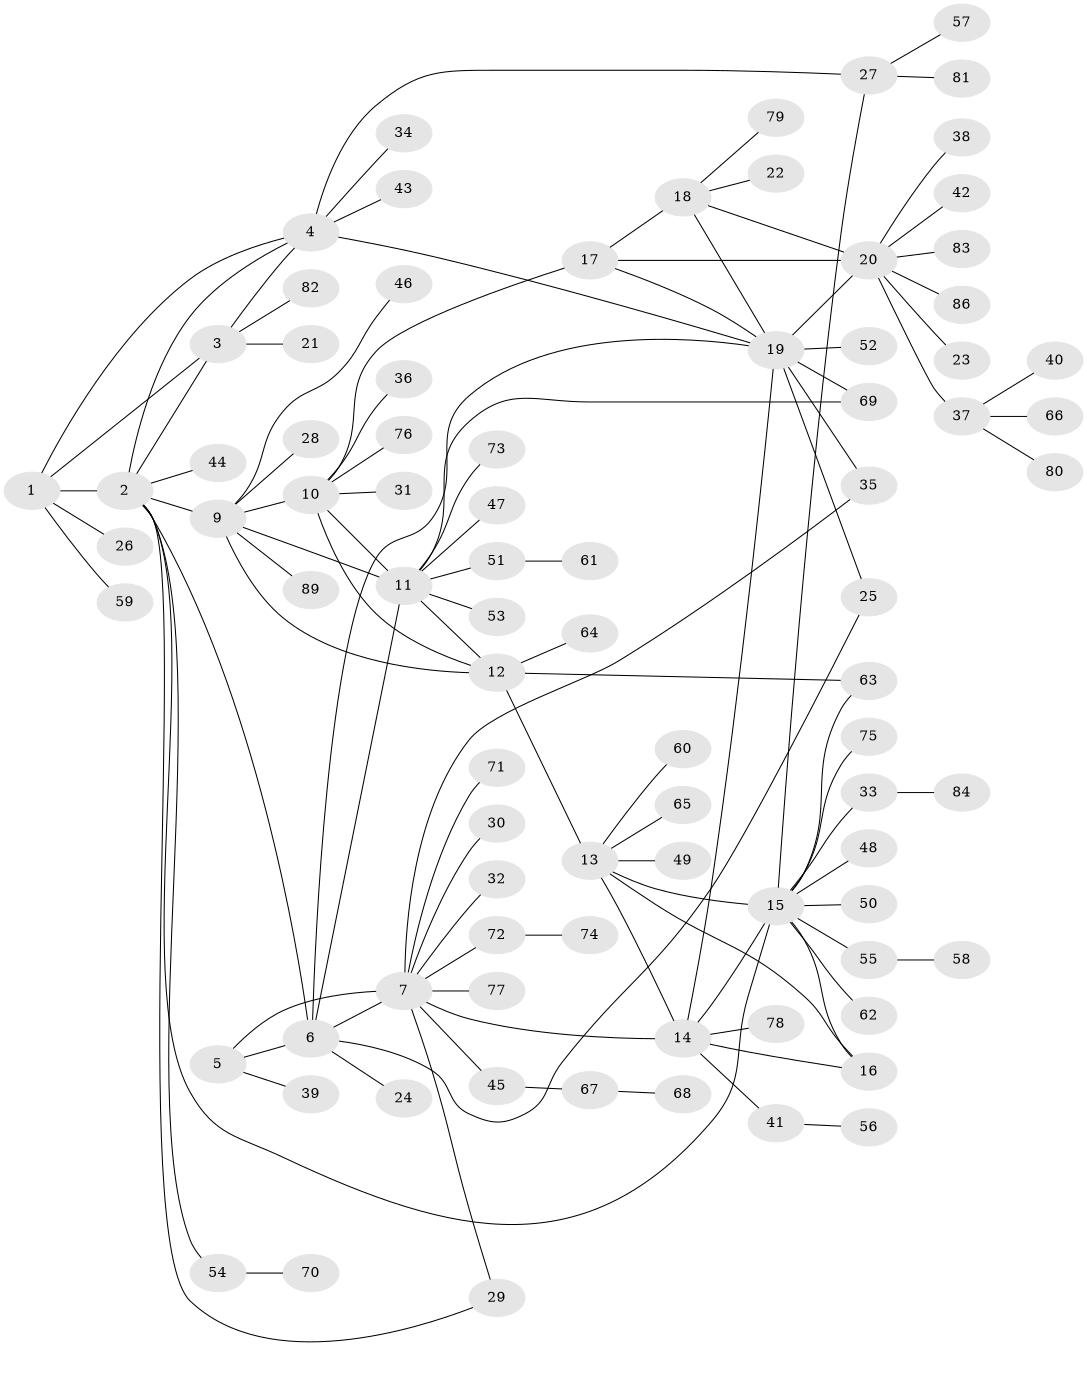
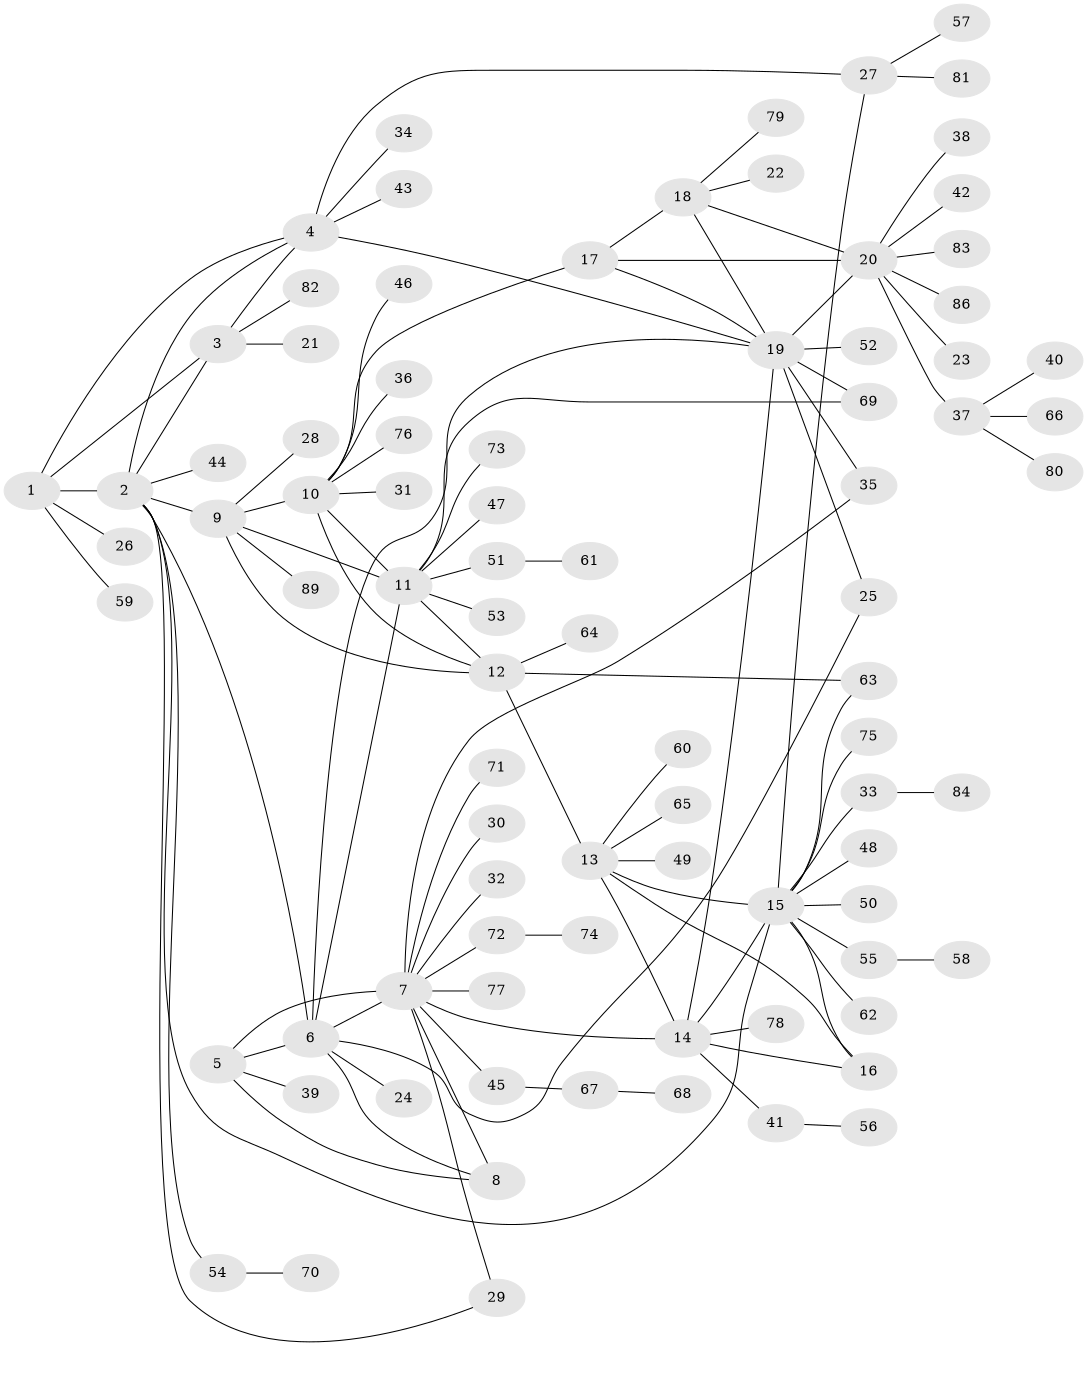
(303, 395) -> (362, 357)
none -> (497, 1181)
